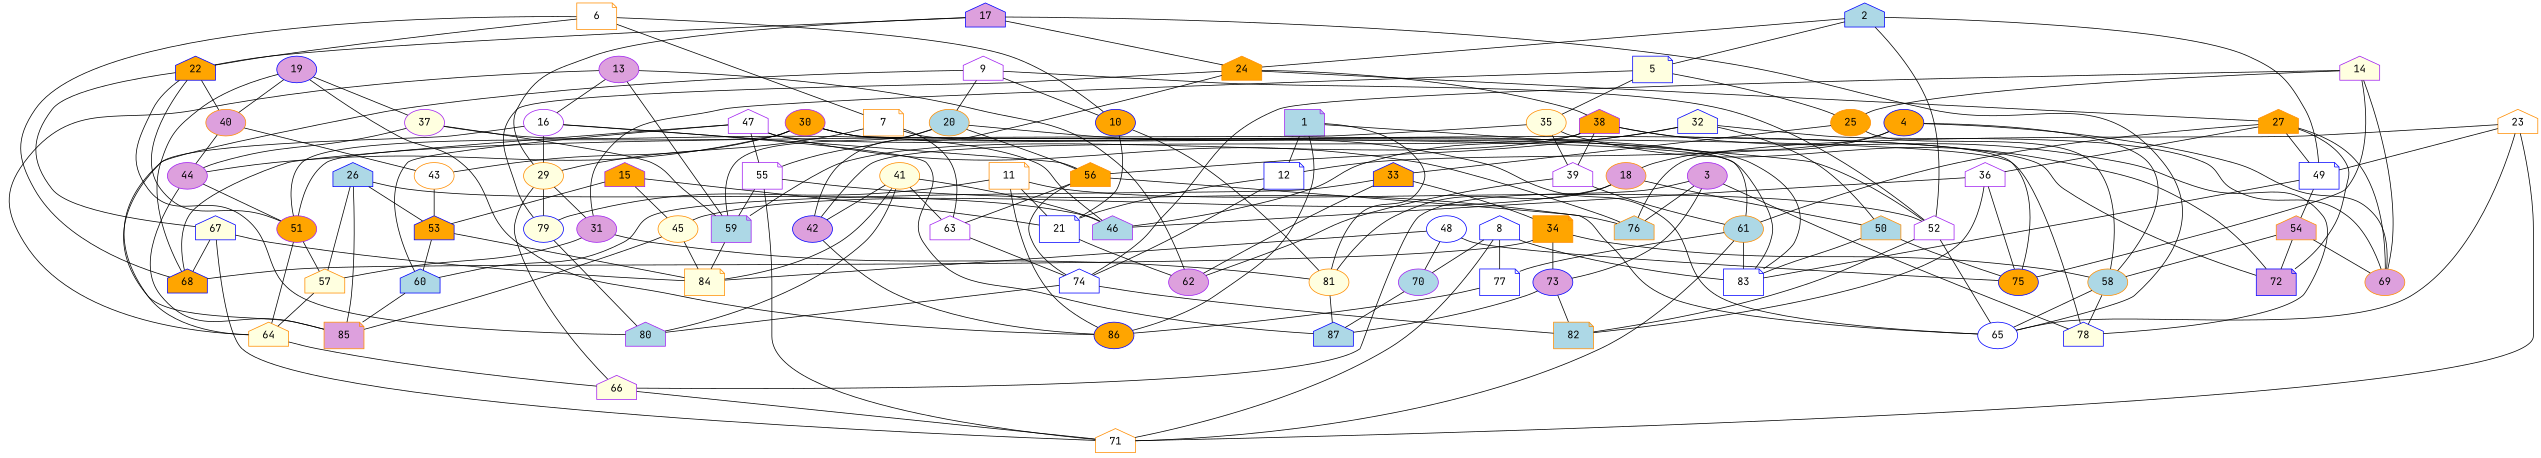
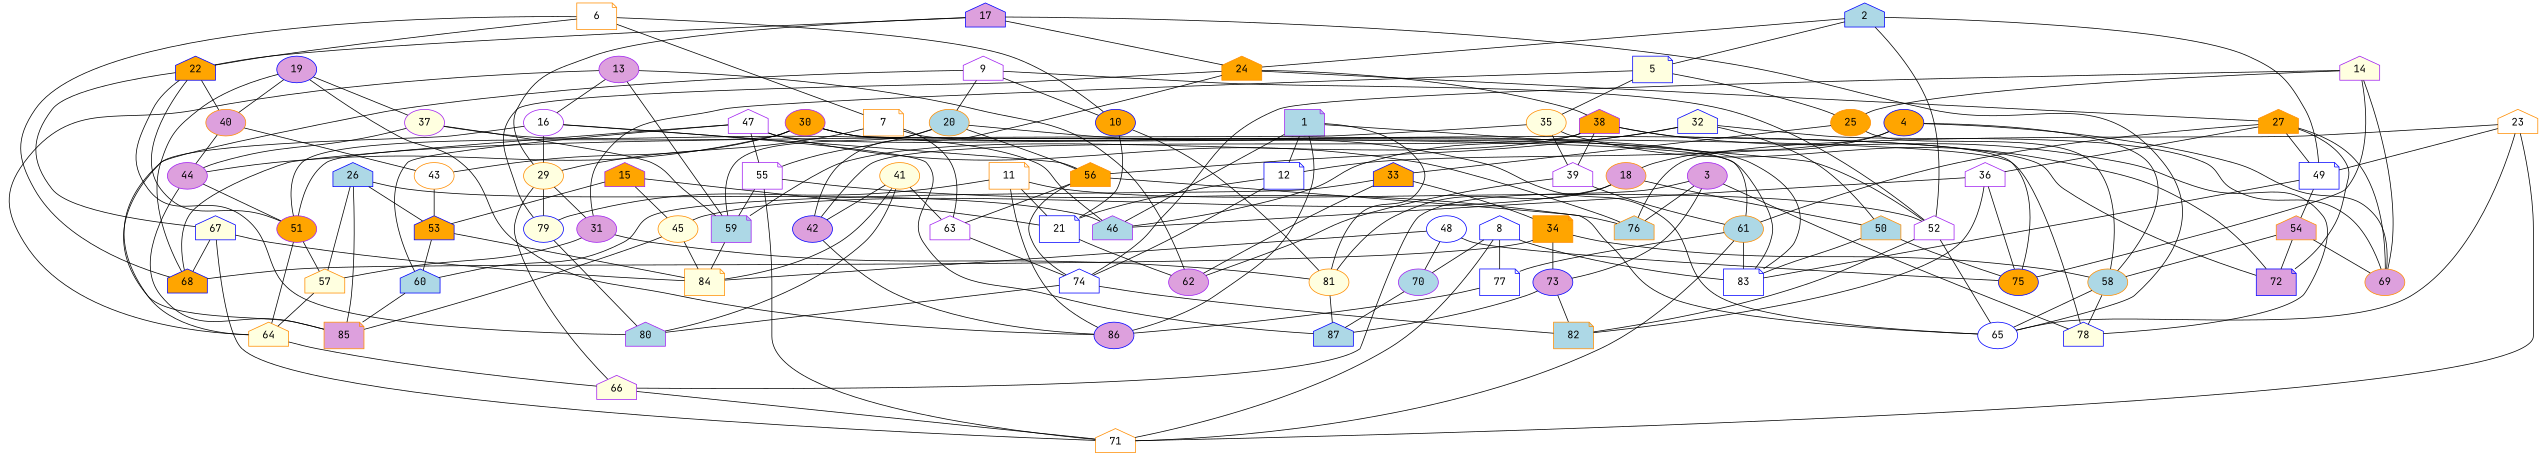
(979, 189) -> (1205, 178)
(1114, 335) -> (1114, 335)
